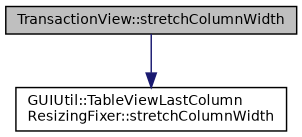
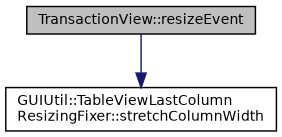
(151, 20) -> (141, 20)
